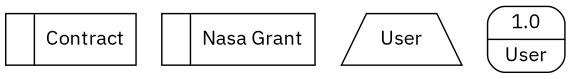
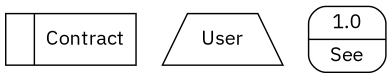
(238, 39) -> none
(526, 55) -> (347, 55)
